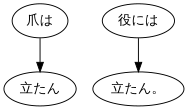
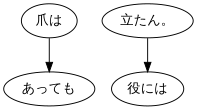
(138, 50) -> (148, 50)
(40, 89) -> (49, 89)
